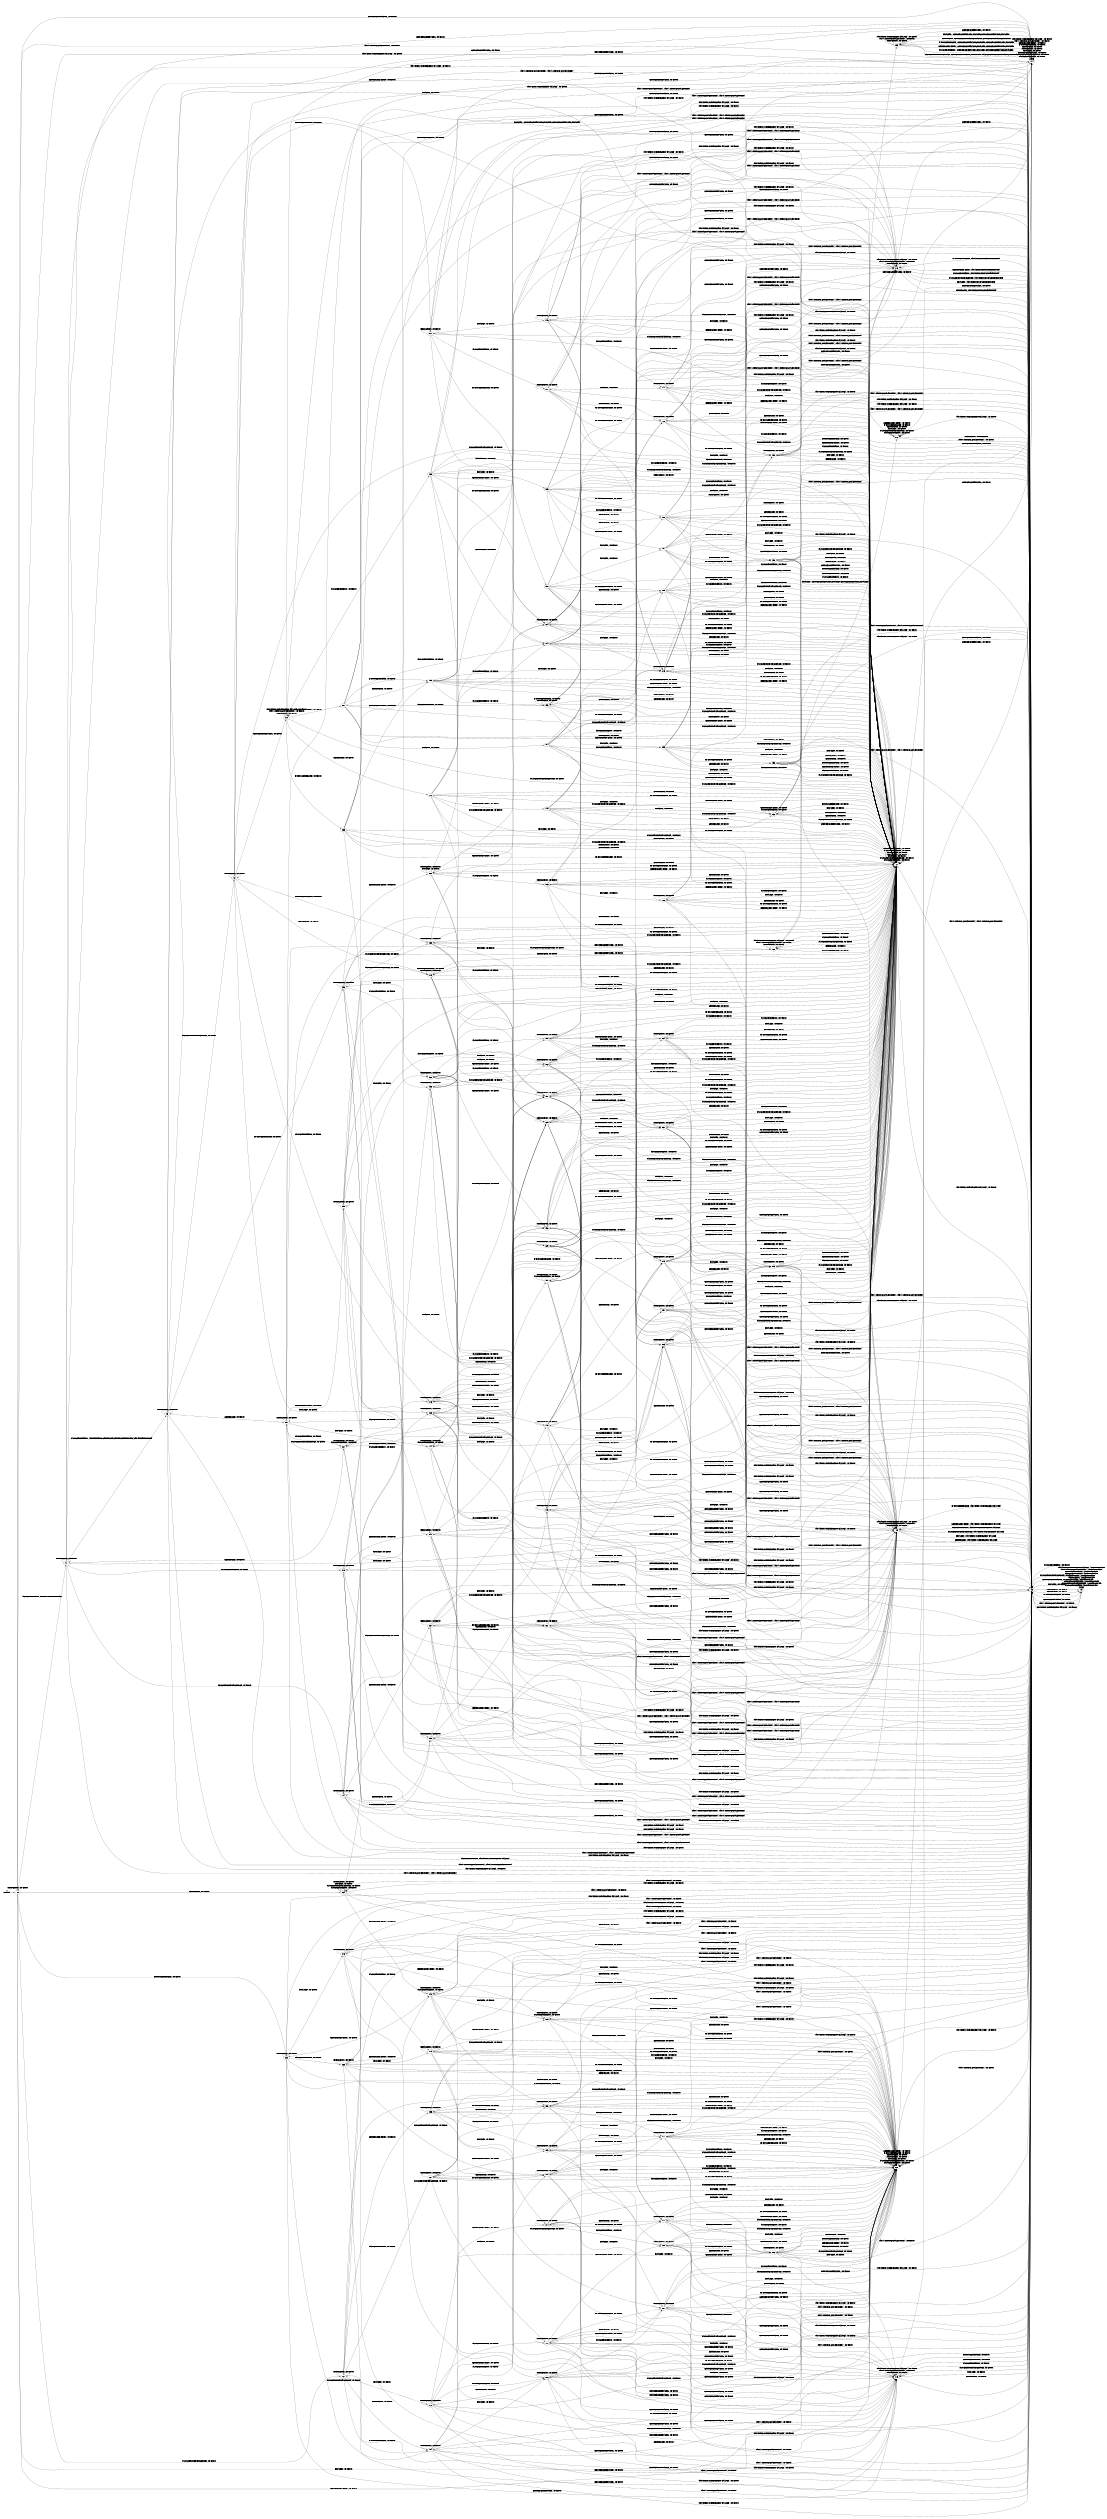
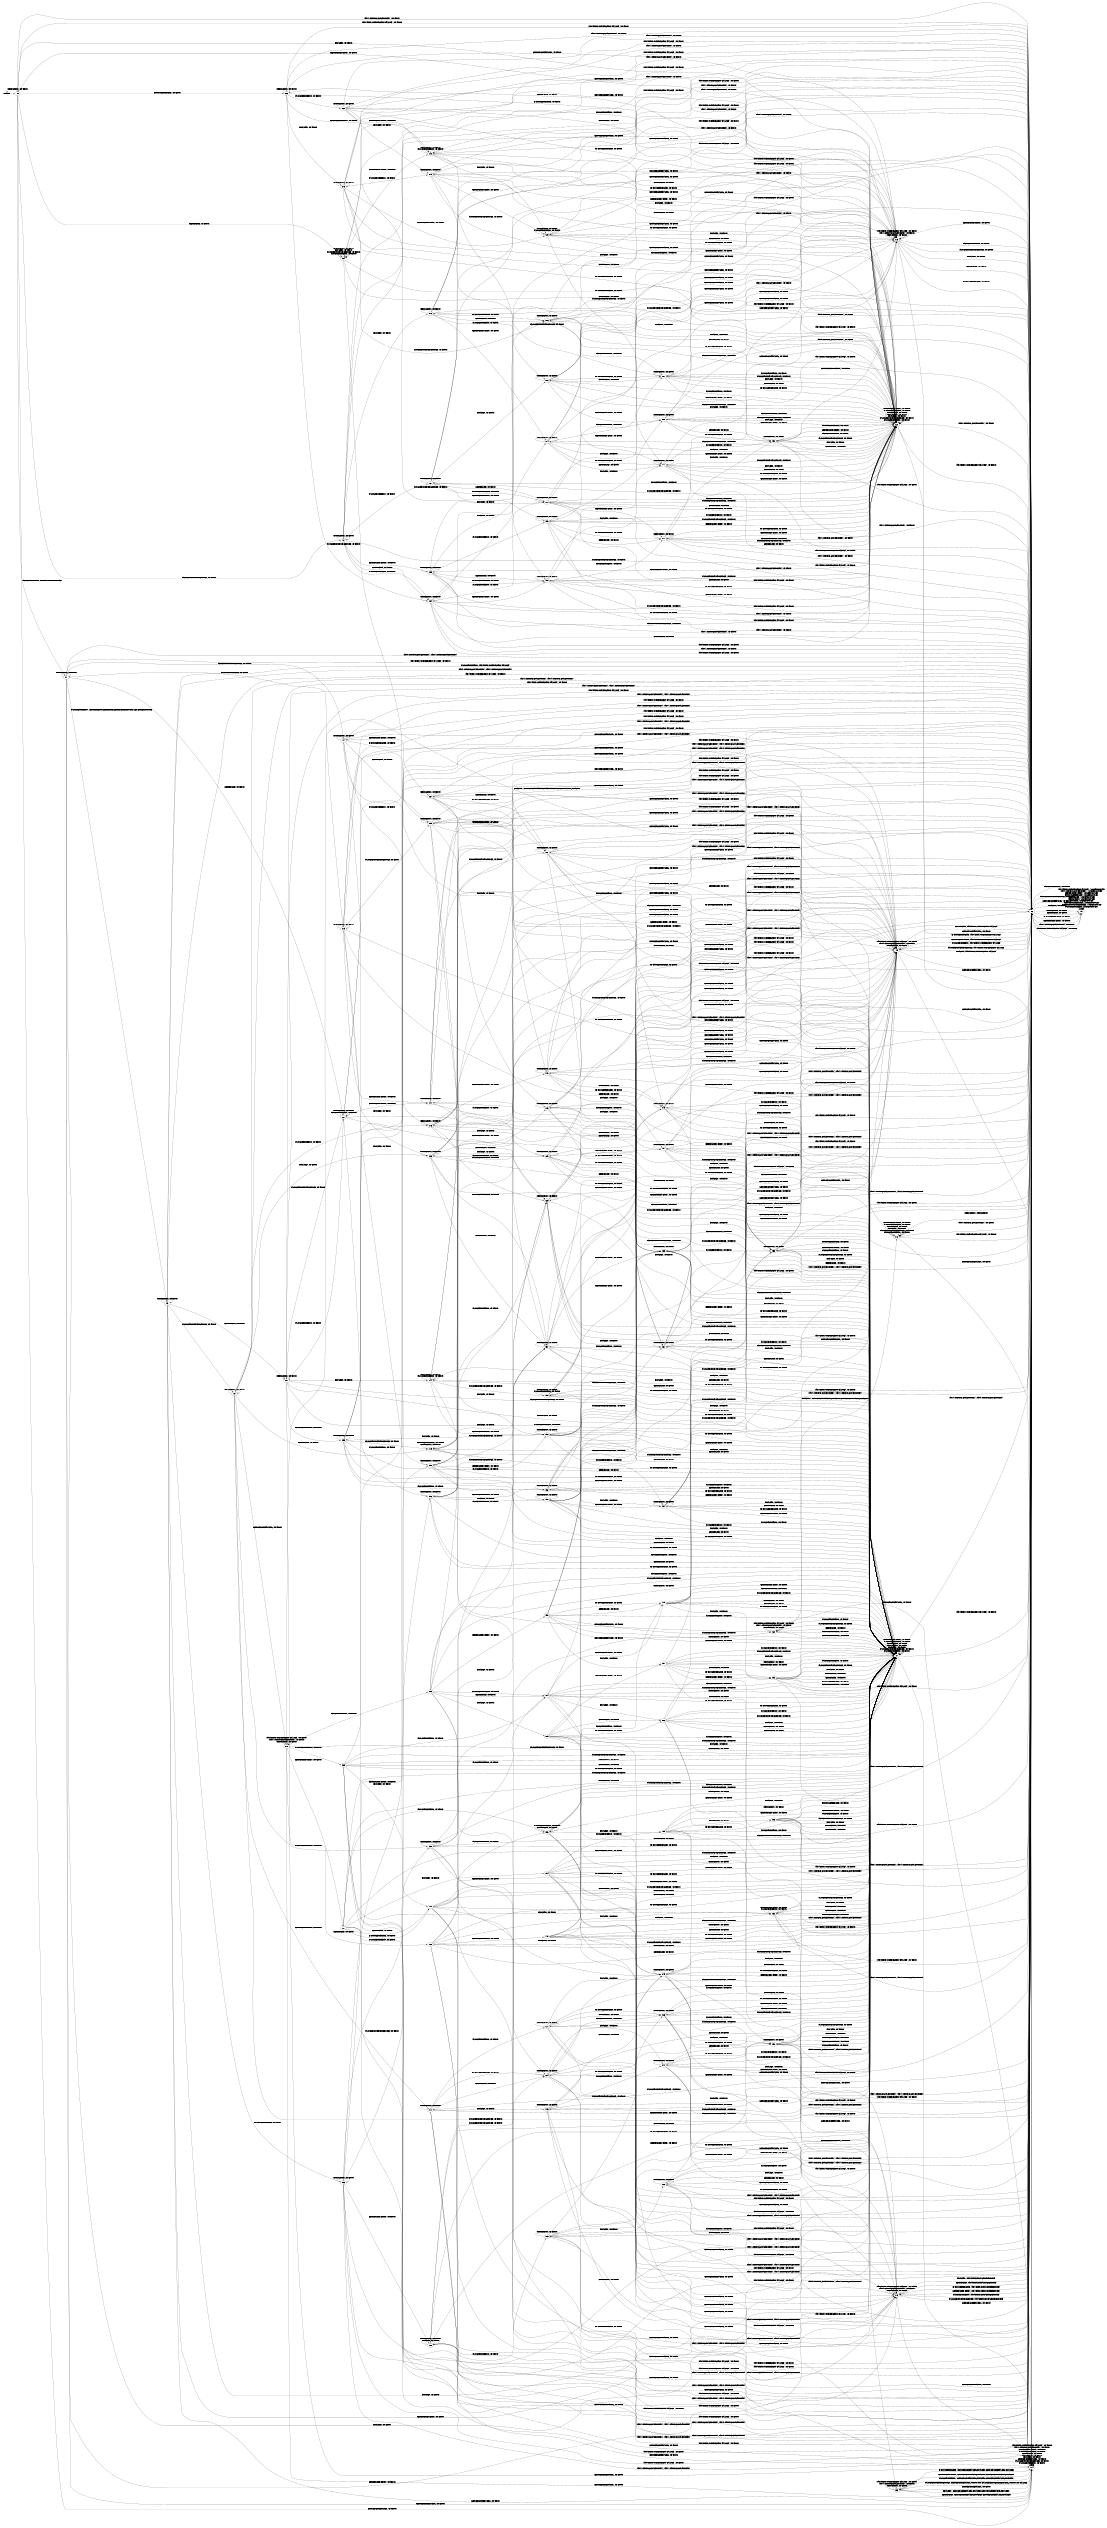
(507, 1356) -> none
